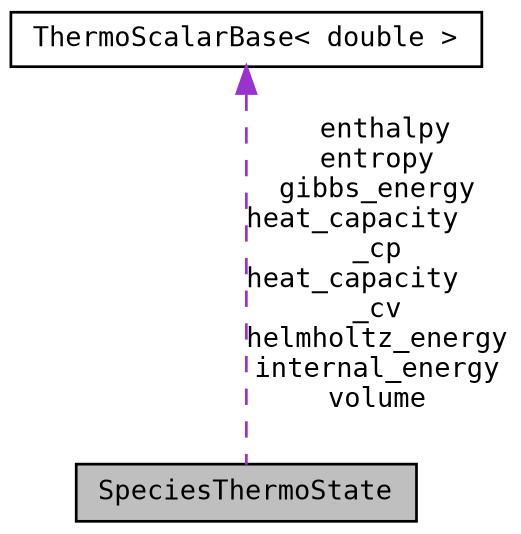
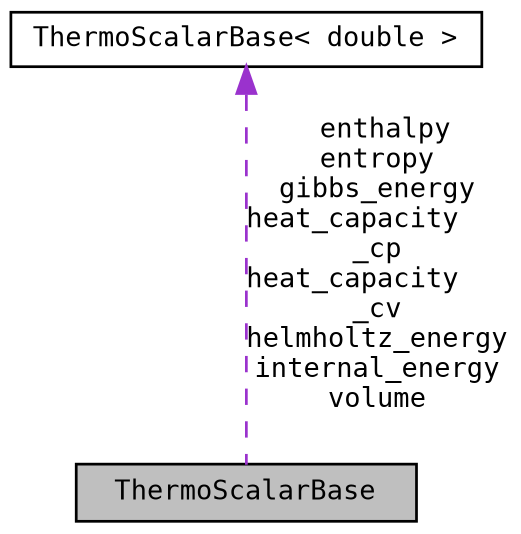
(246, 493) -> (246, 493)
